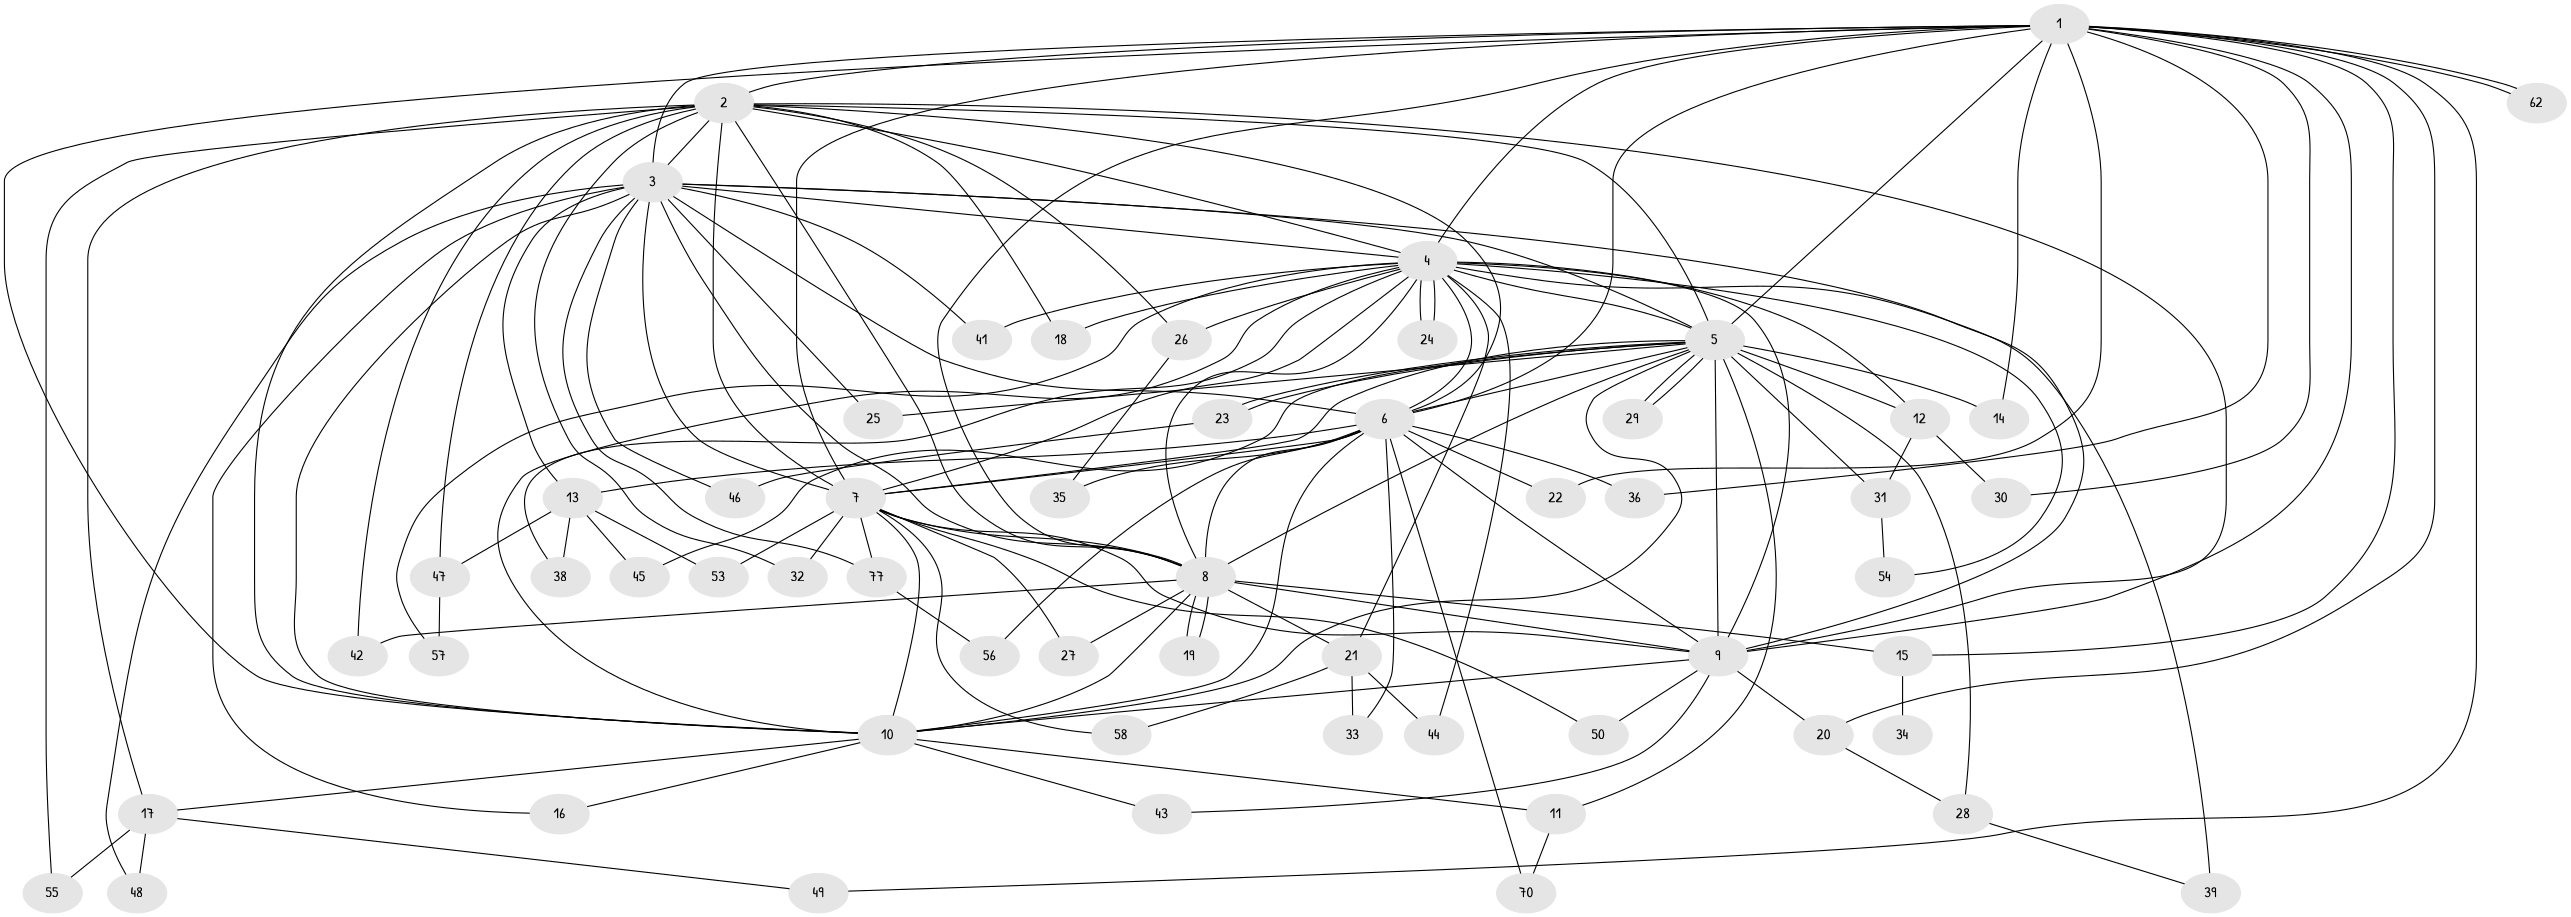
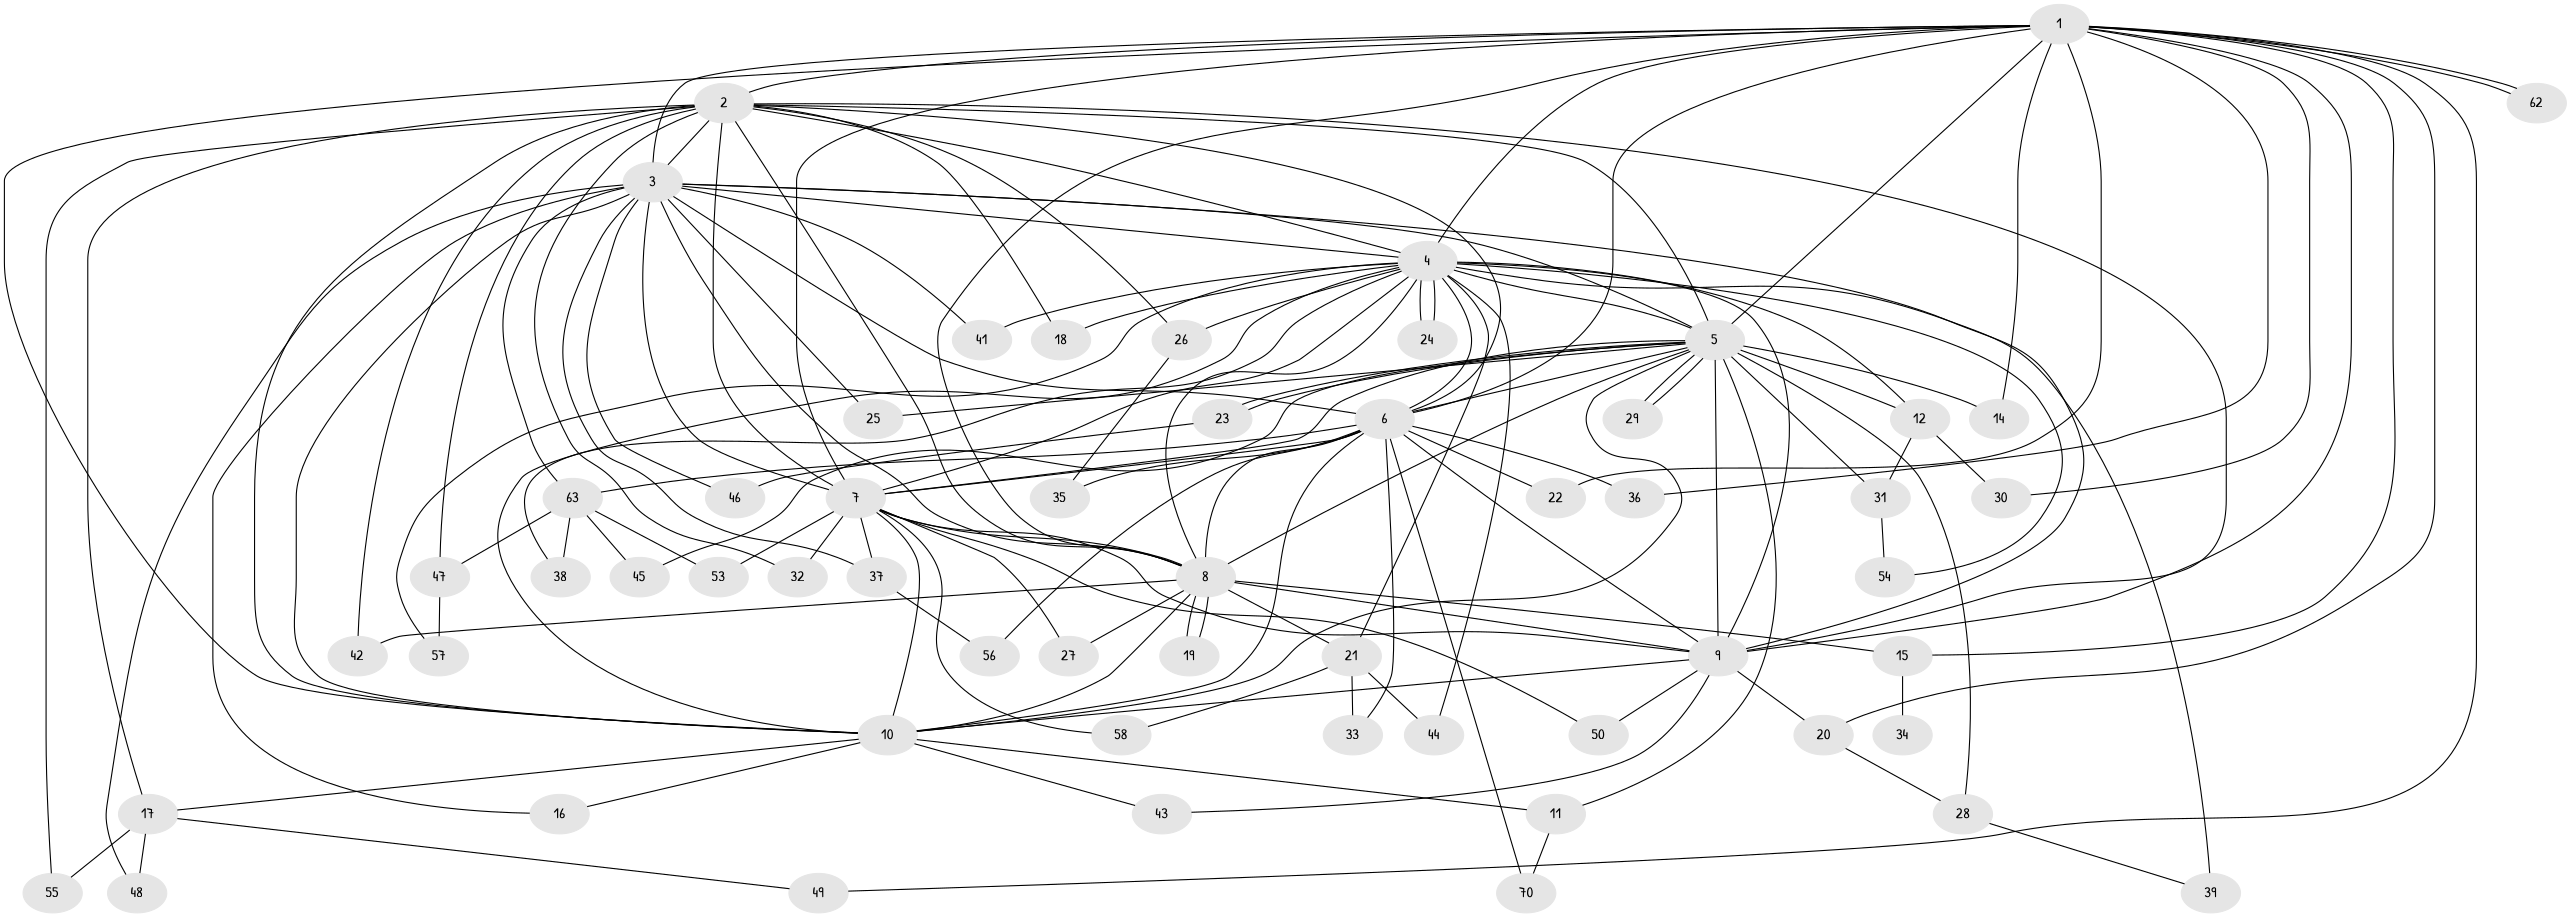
(573, 498) -> (573, 498)
(877, 577) -> (877, 577)
